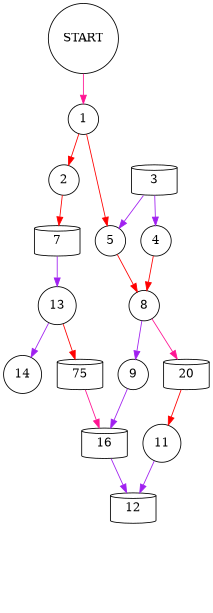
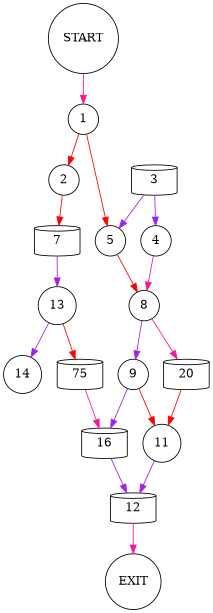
(151, 269) -> (151, 269)
none -> (145, 403)
none -> (133, 582)
